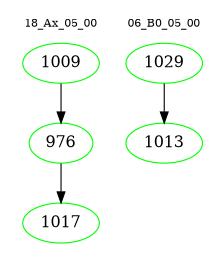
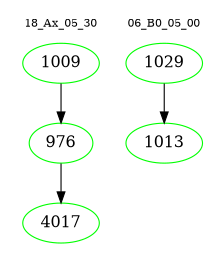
(61, 24) -> (61, 24)
(61, 223) -> (61, 223)
